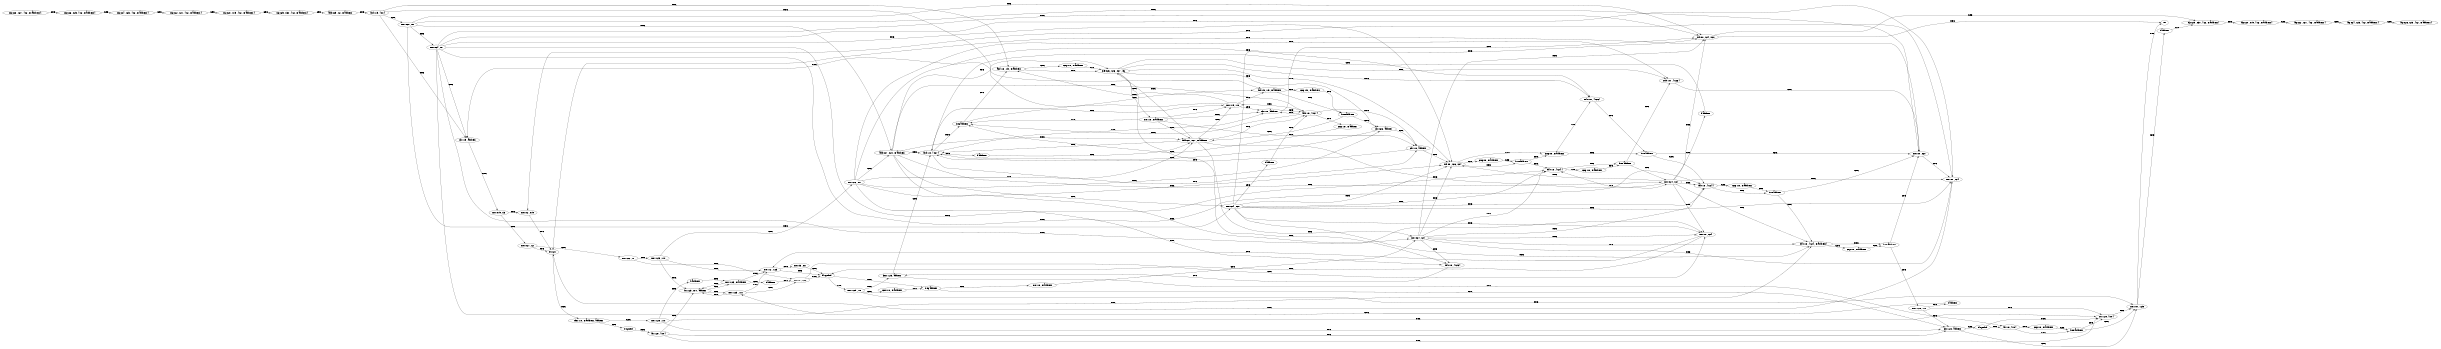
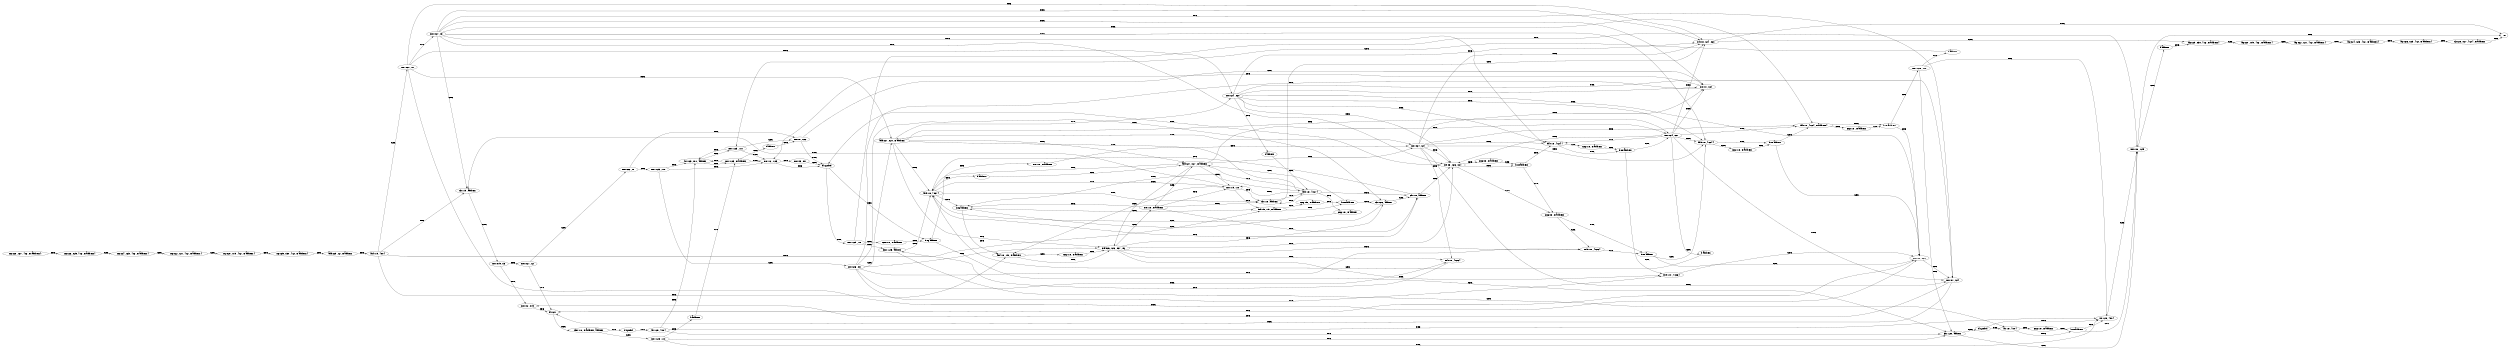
none -> (2469, 42)
(1030, 177) -> (980, 253)
(1518, 256) -> (1631, 108)
